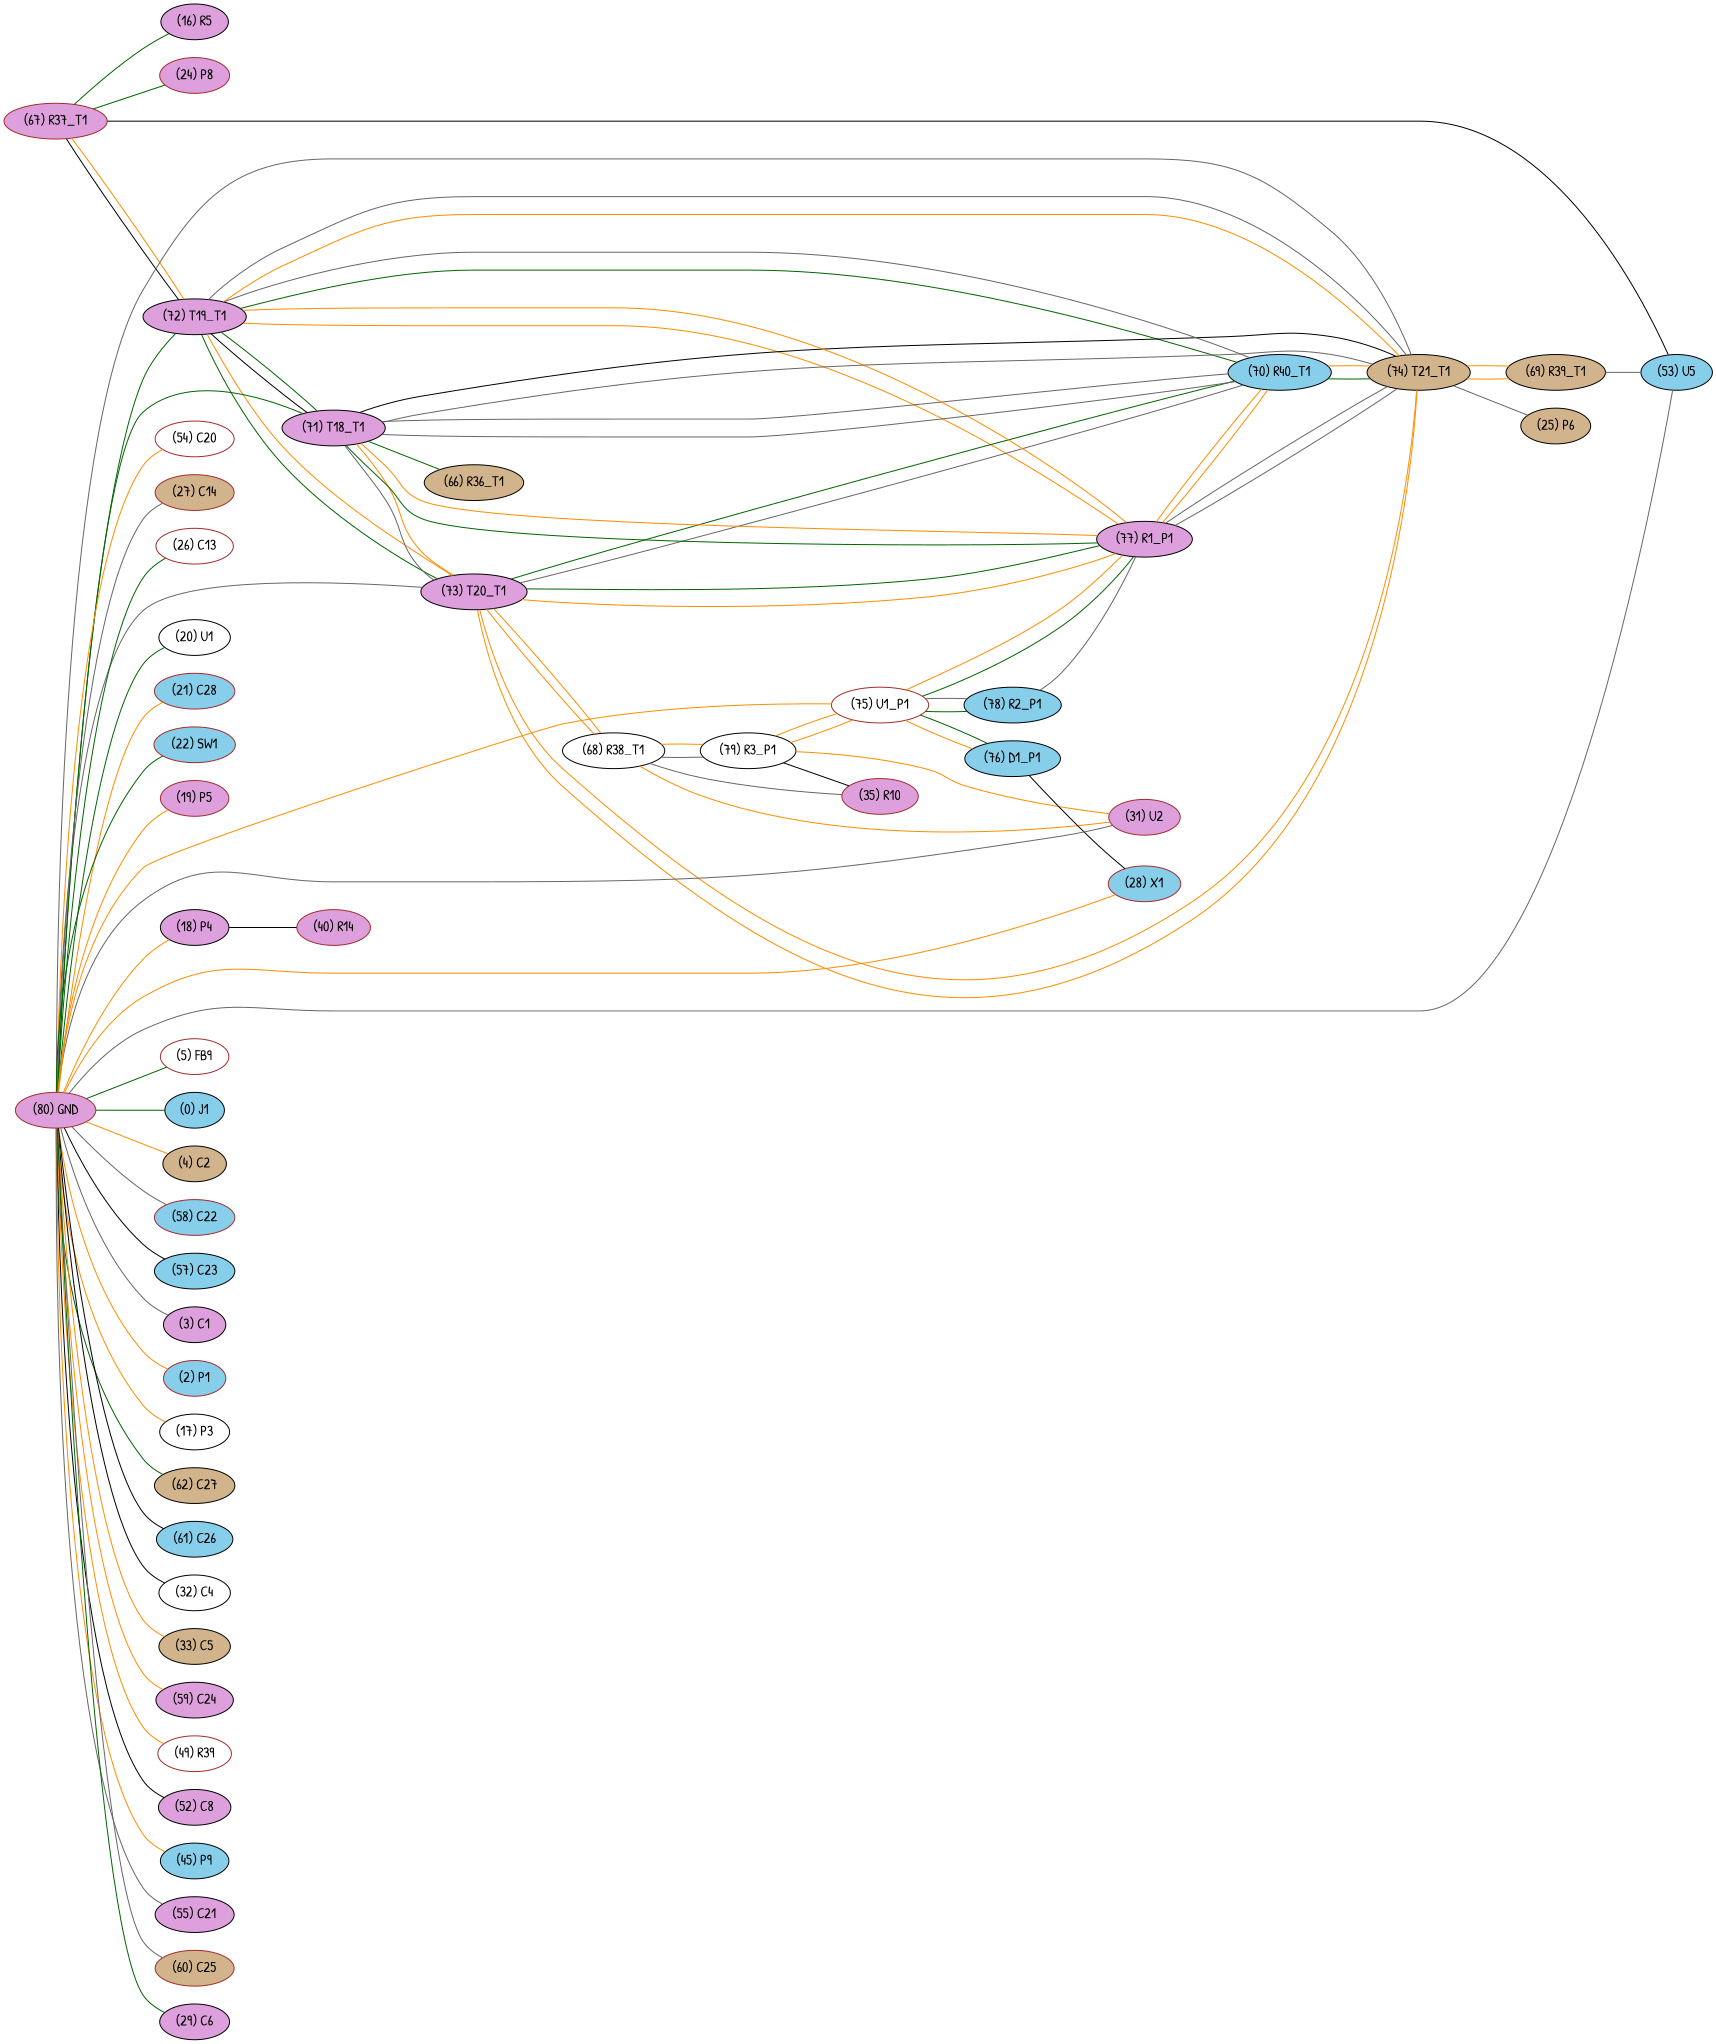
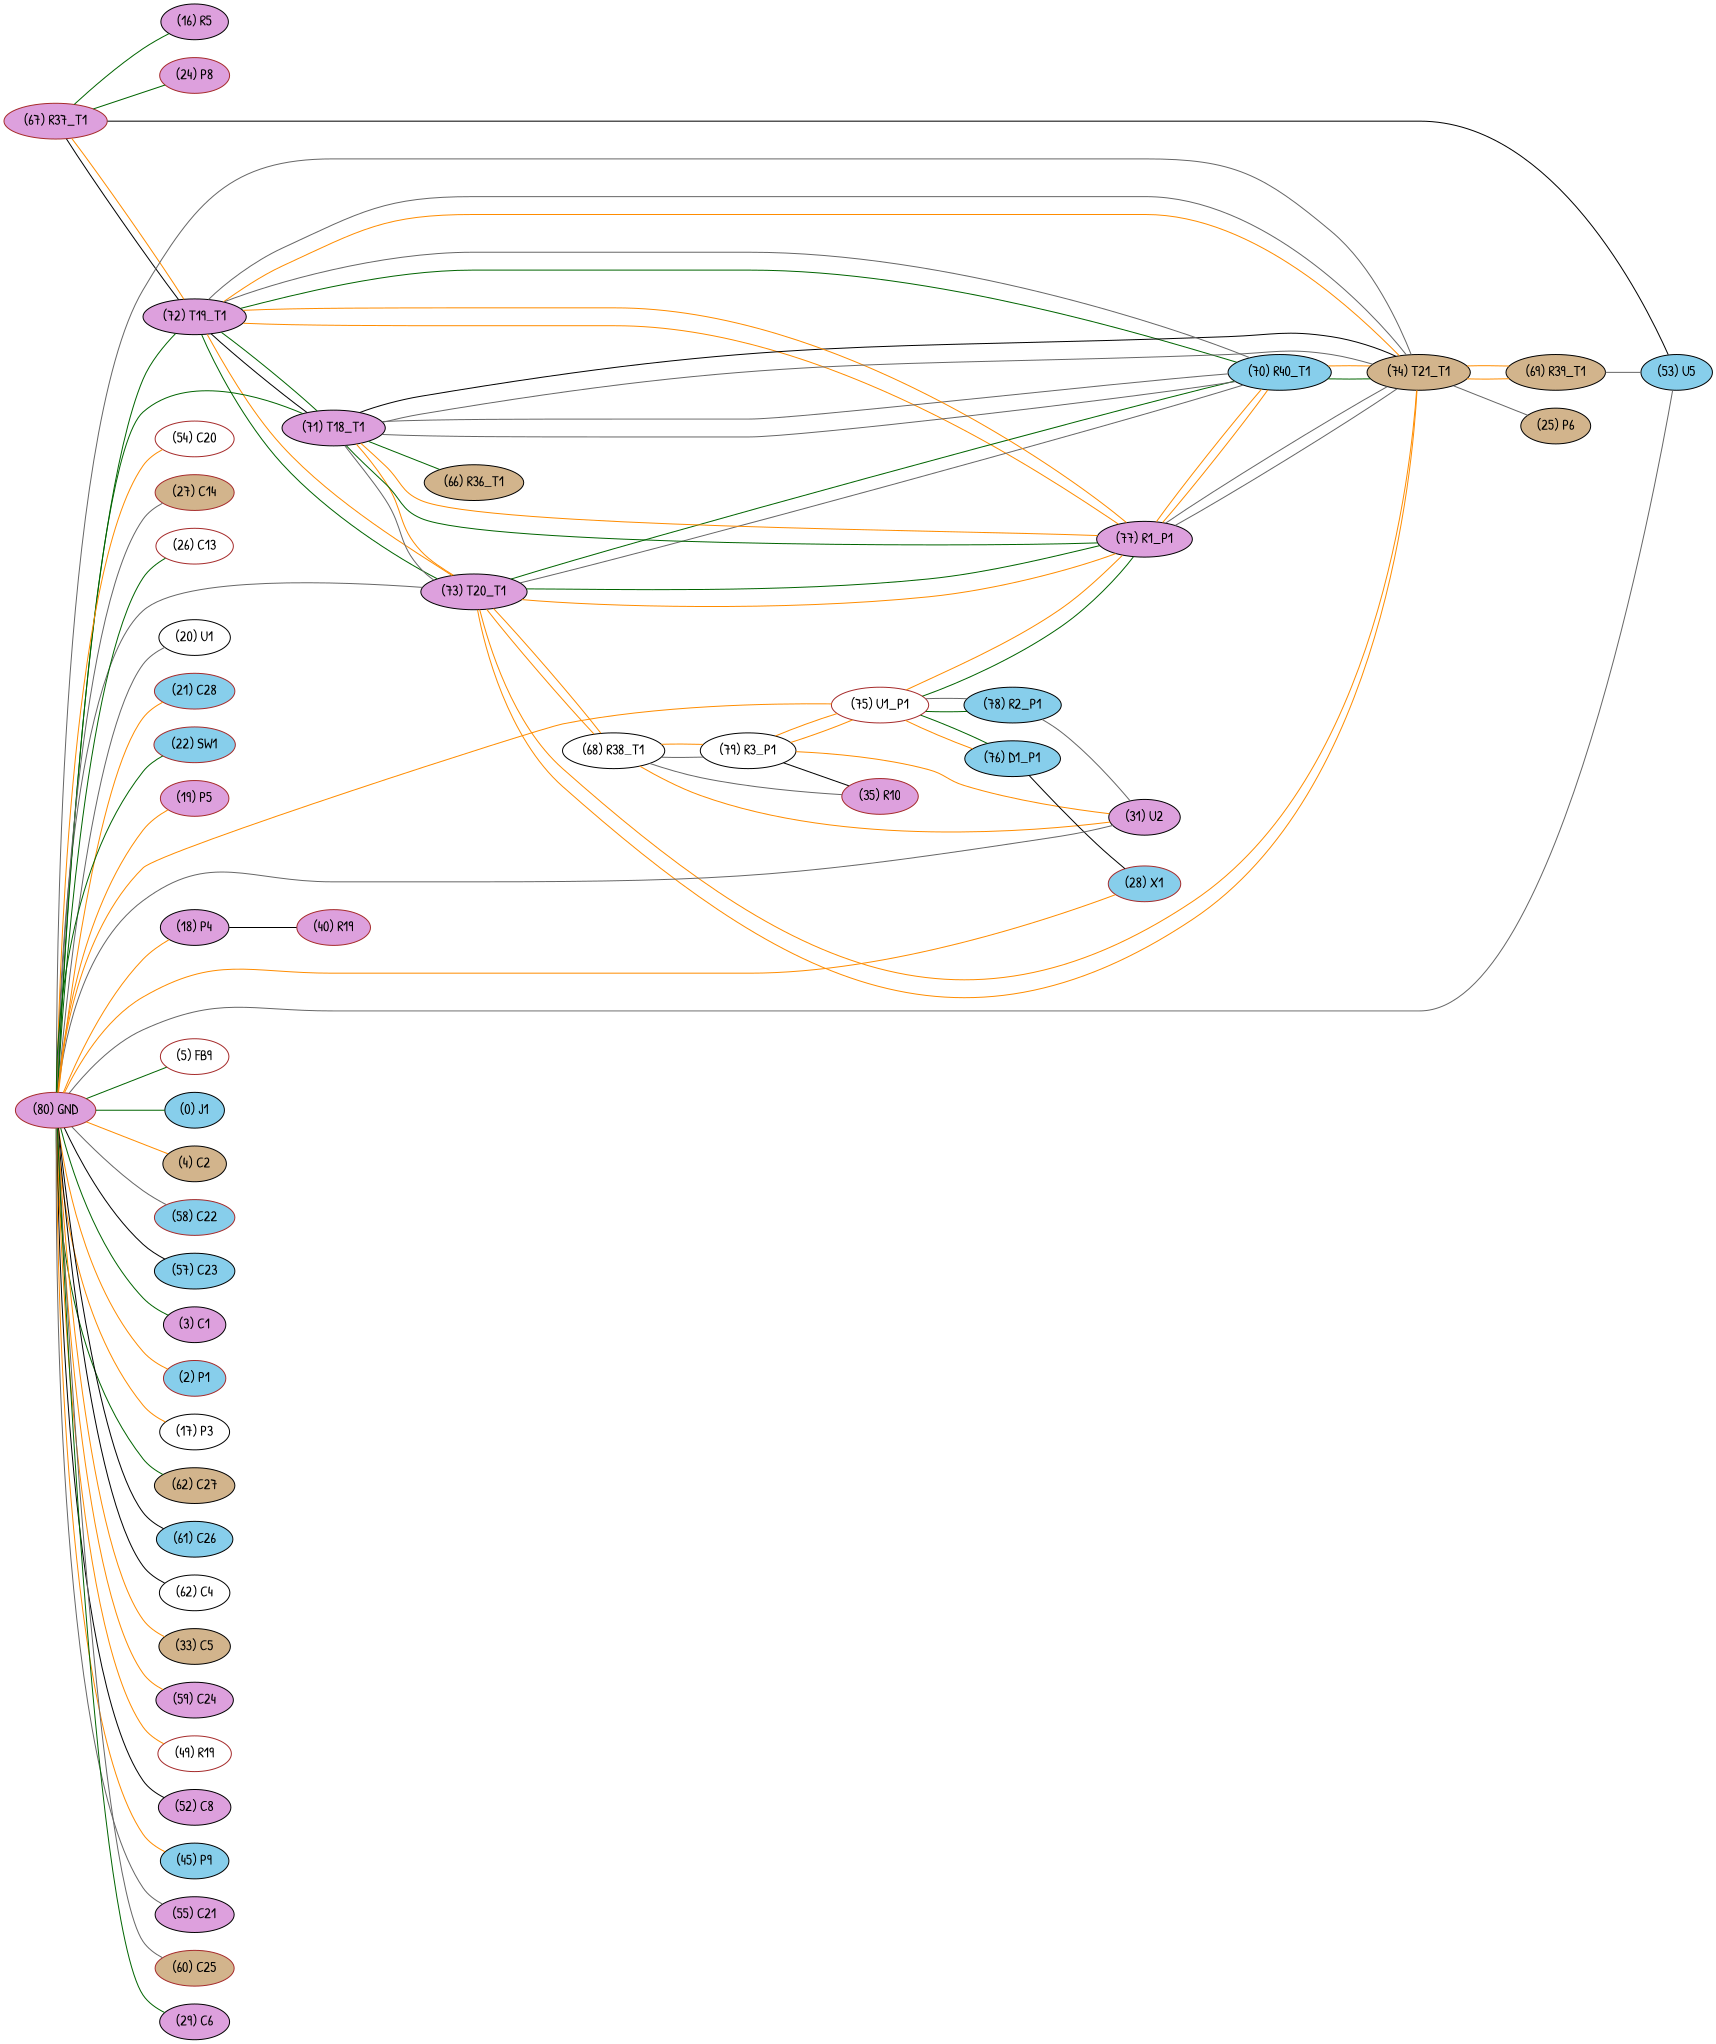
(1096, 629) -> (1089, 757)
(1144, 817) -> (1144, 817)
(86, 861) -> (86, 861)
(334, 928) -> (334, 928)
(99, 1232) -> (99, 1232)
(195, 1593) -> (195, 1593)
(195, 1754) -> (195, 1754)
